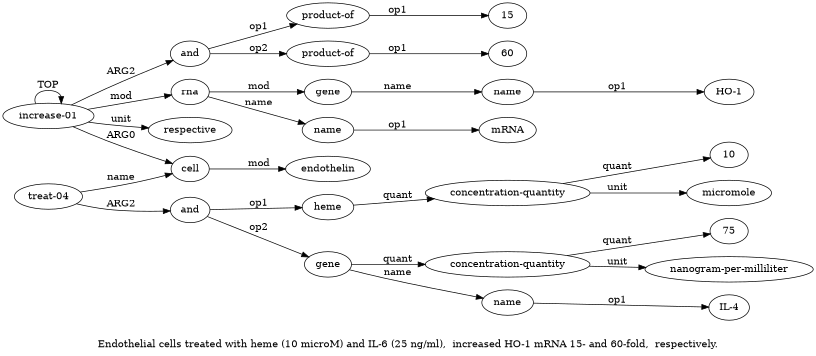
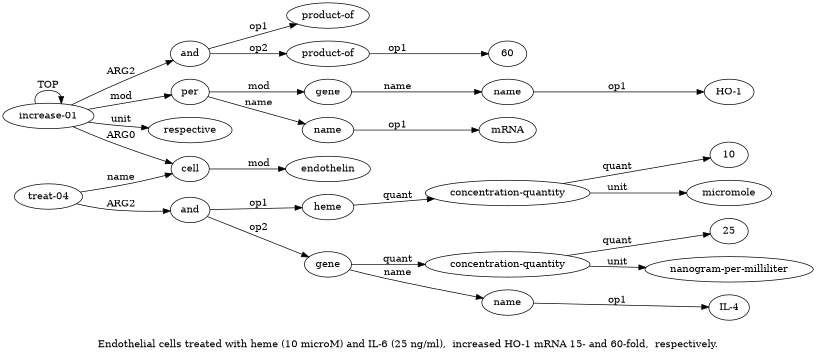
(508, 16) -> none
(190, 92) -> (190, 92)
(729, 231) -> (729, 231)
